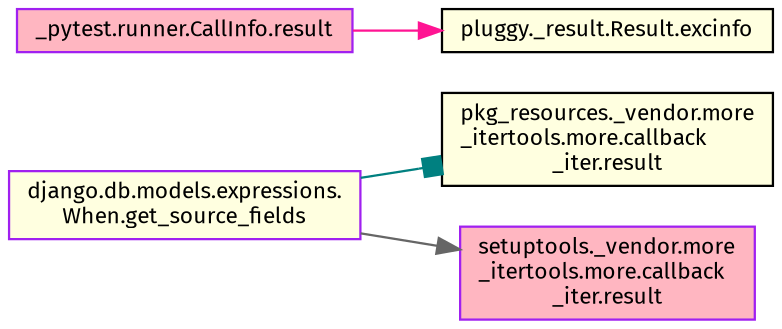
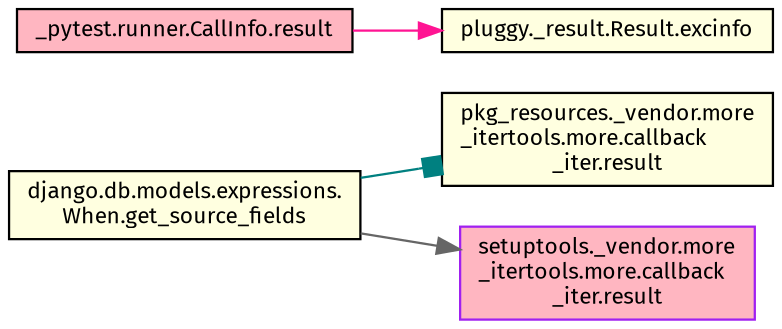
(185, 31) -> (185, 31)
(185, 205) -> (185, 205)
